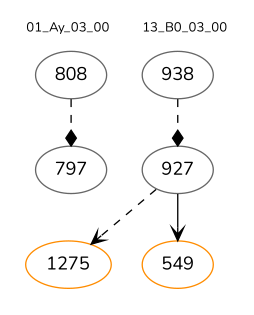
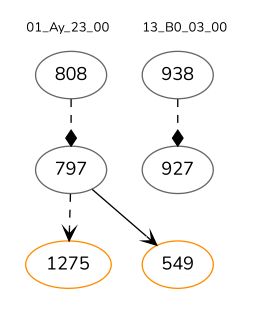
(68, 28) -> (68, 28)
(140, 203) -> (70, 211)
(178, 211) -> (113, 207)
